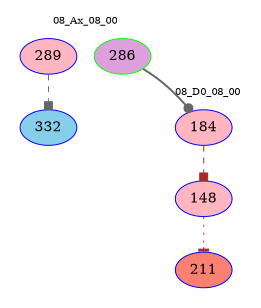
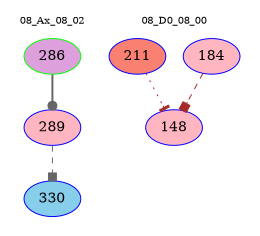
(86, 21) -> (52, 21)
(173, 92) -> (52, 88)
(48, 128) -> (52, 199)
(204, 232) -> (154, 89)
